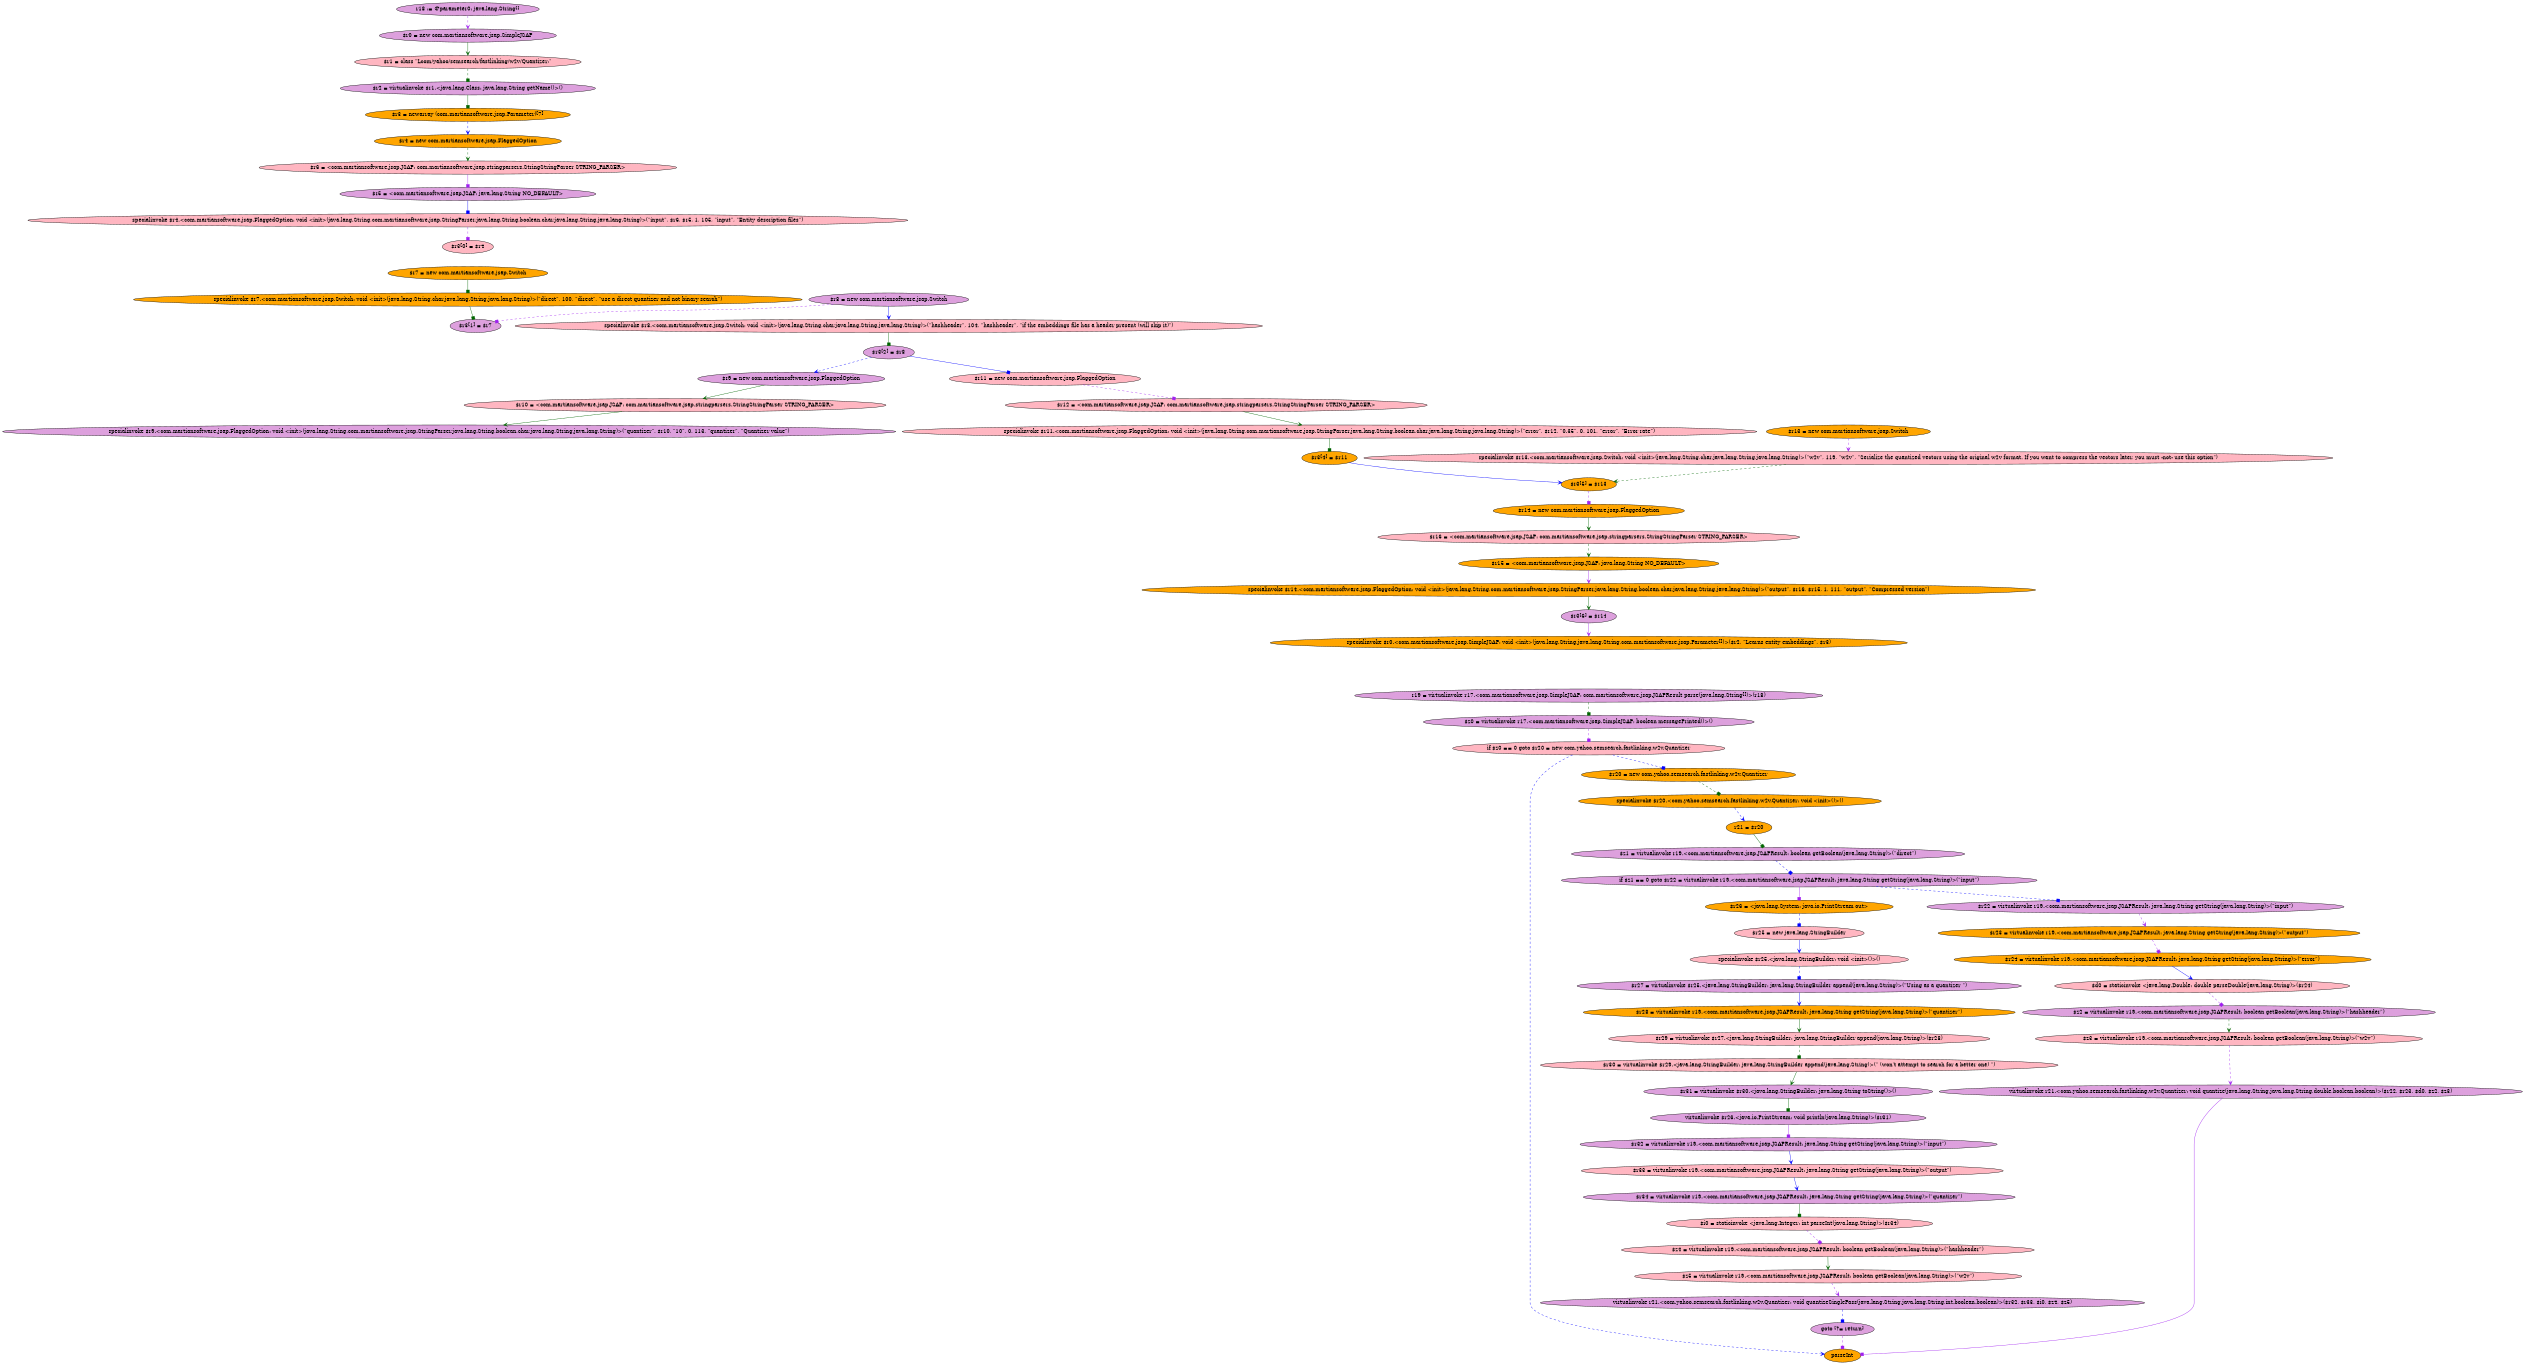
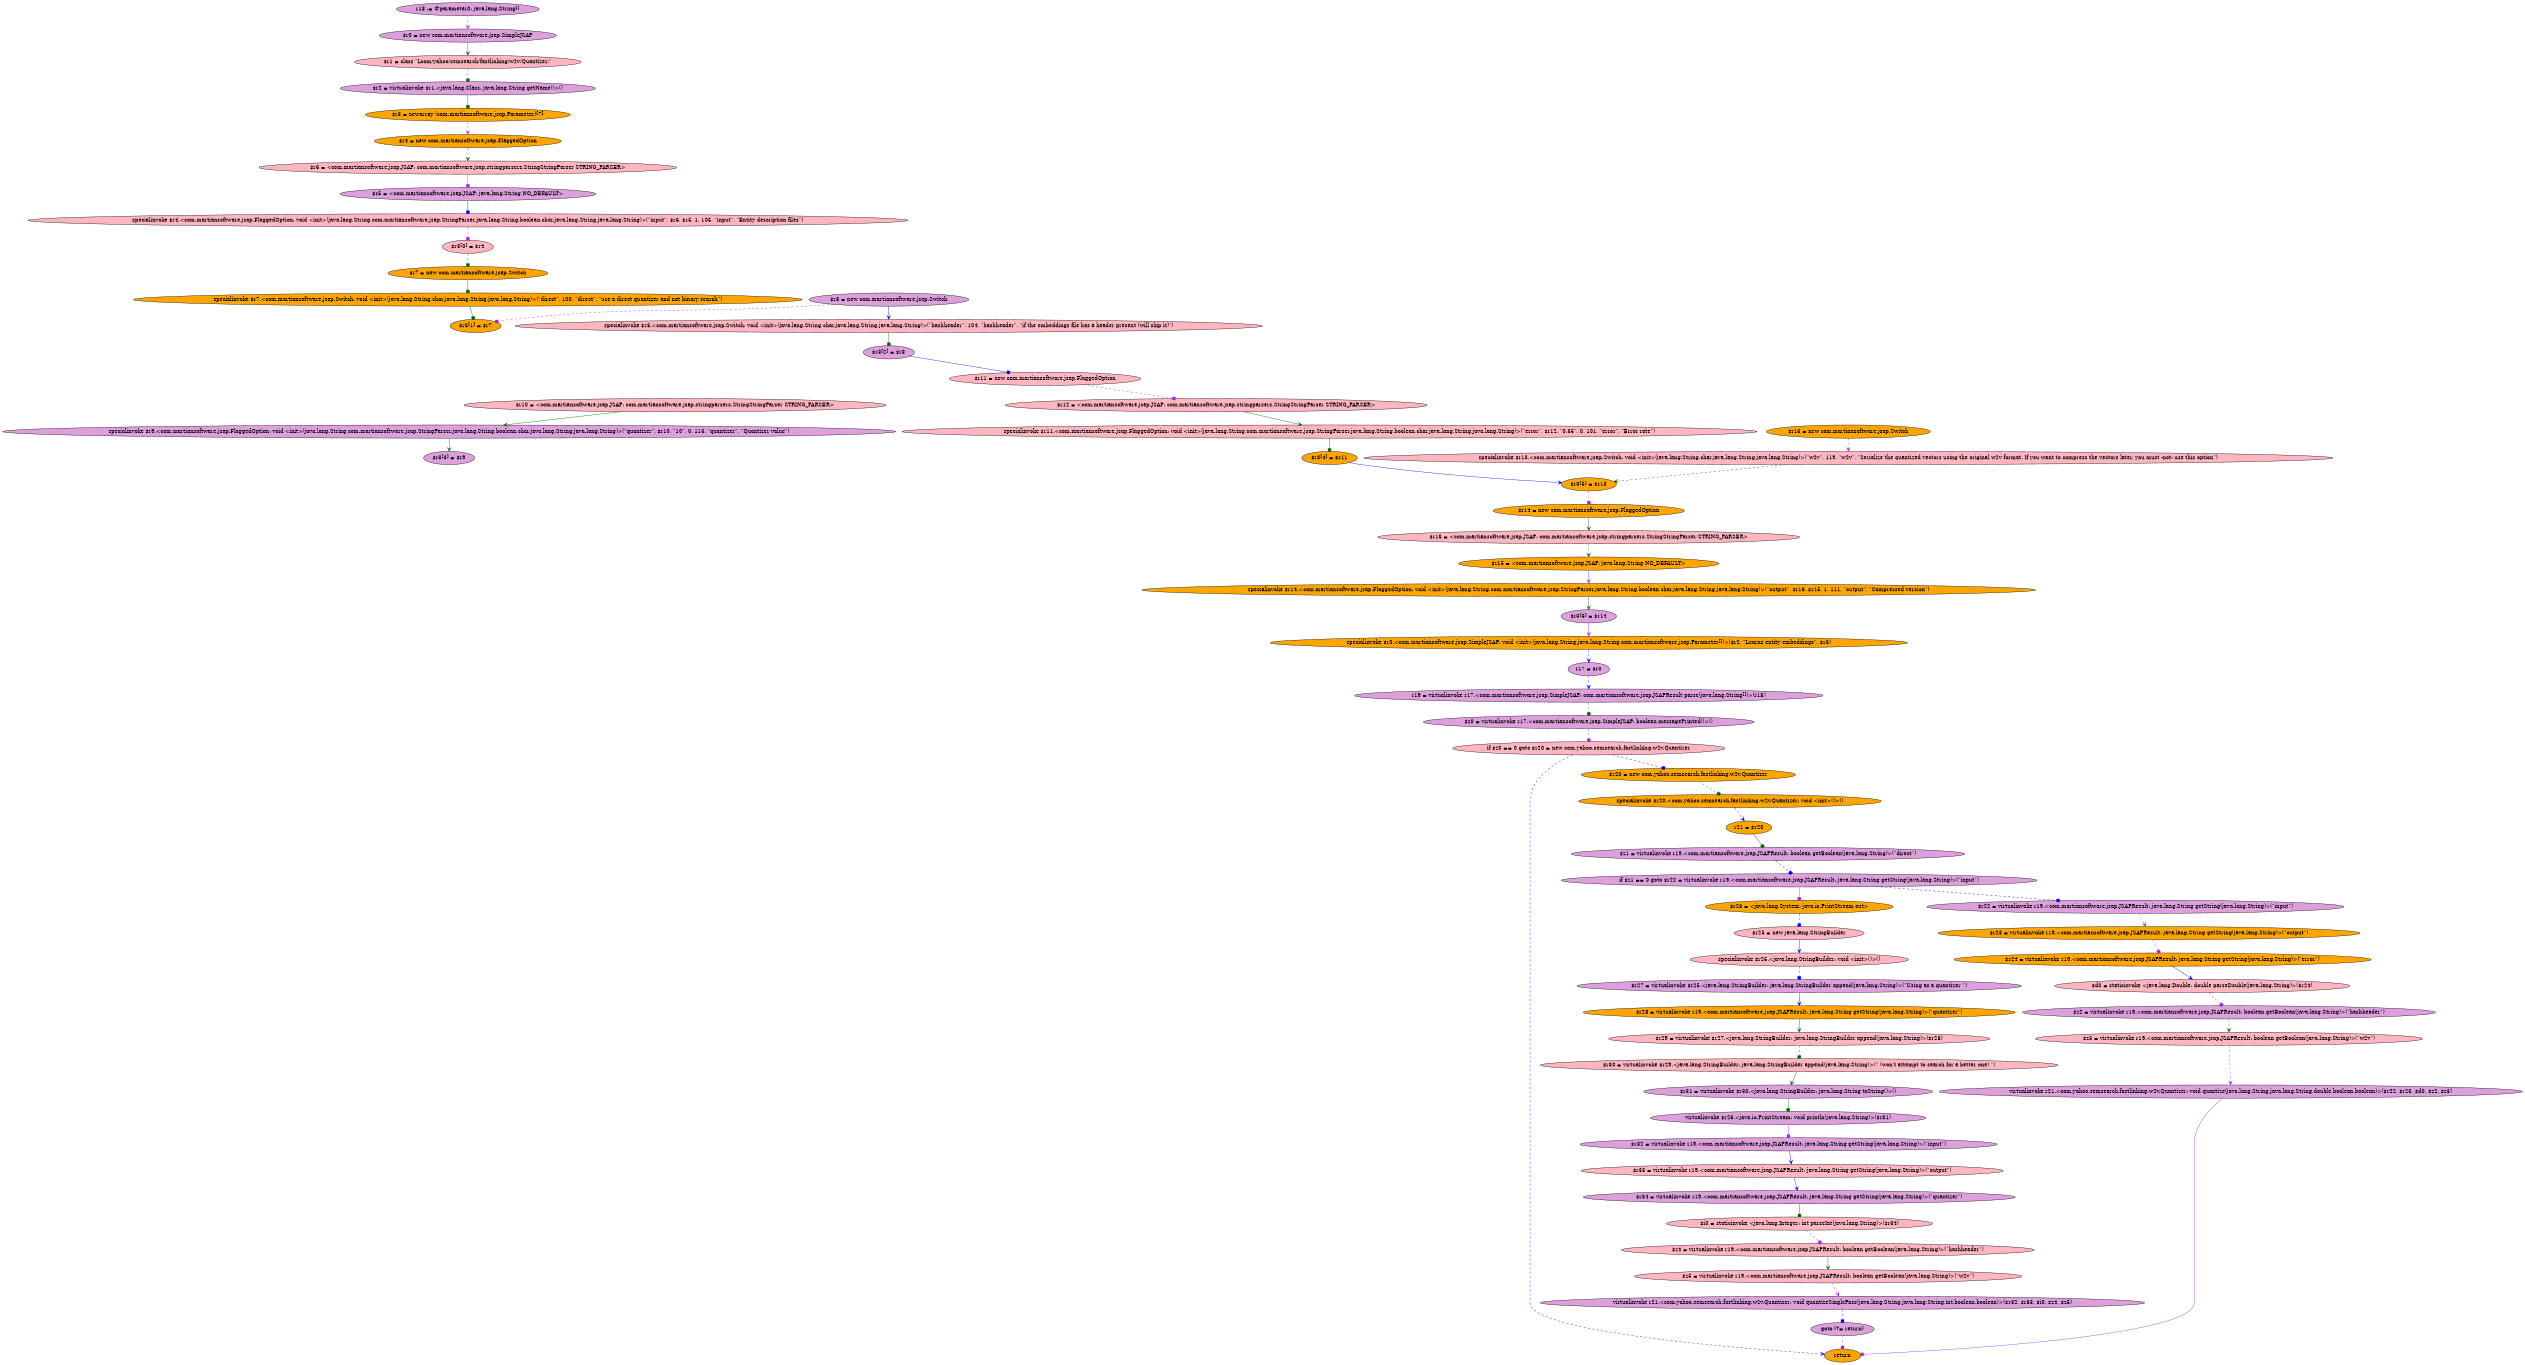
(468, 126) -> (468, 126)
none -> (468, 258)
(476, 326) -> (476, 326)
(791, 379) -> none
none -> (449, 458)
none -> (1589, 669)
(1842, 1356) -> (1842, 1356)
